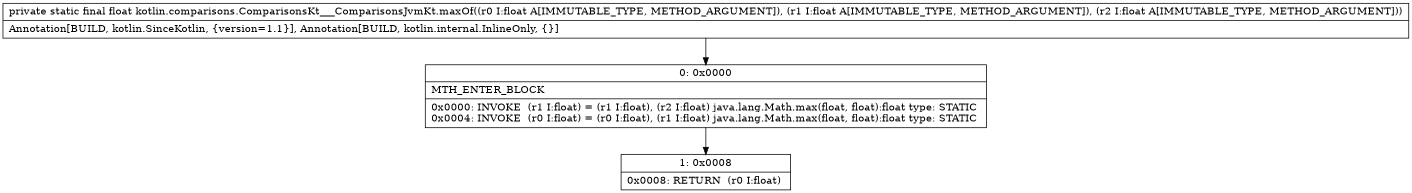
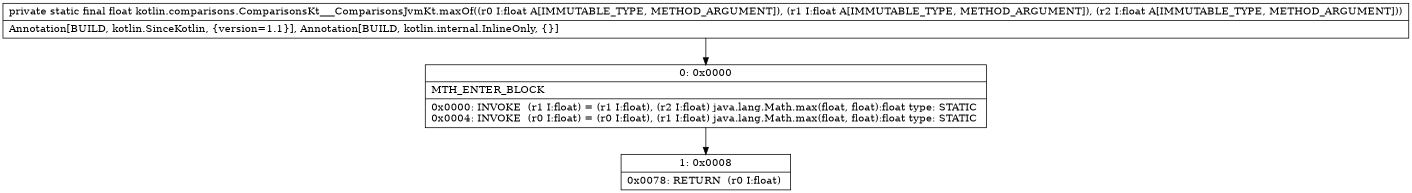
(706, 181) -> (706, 181)
